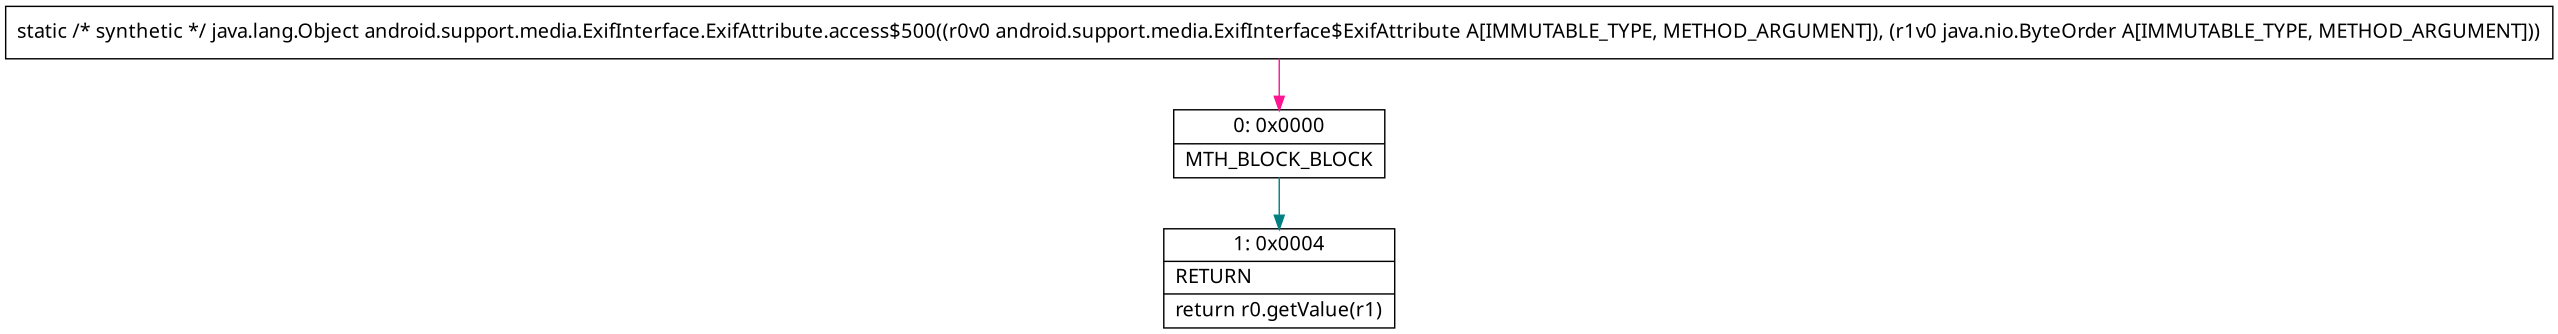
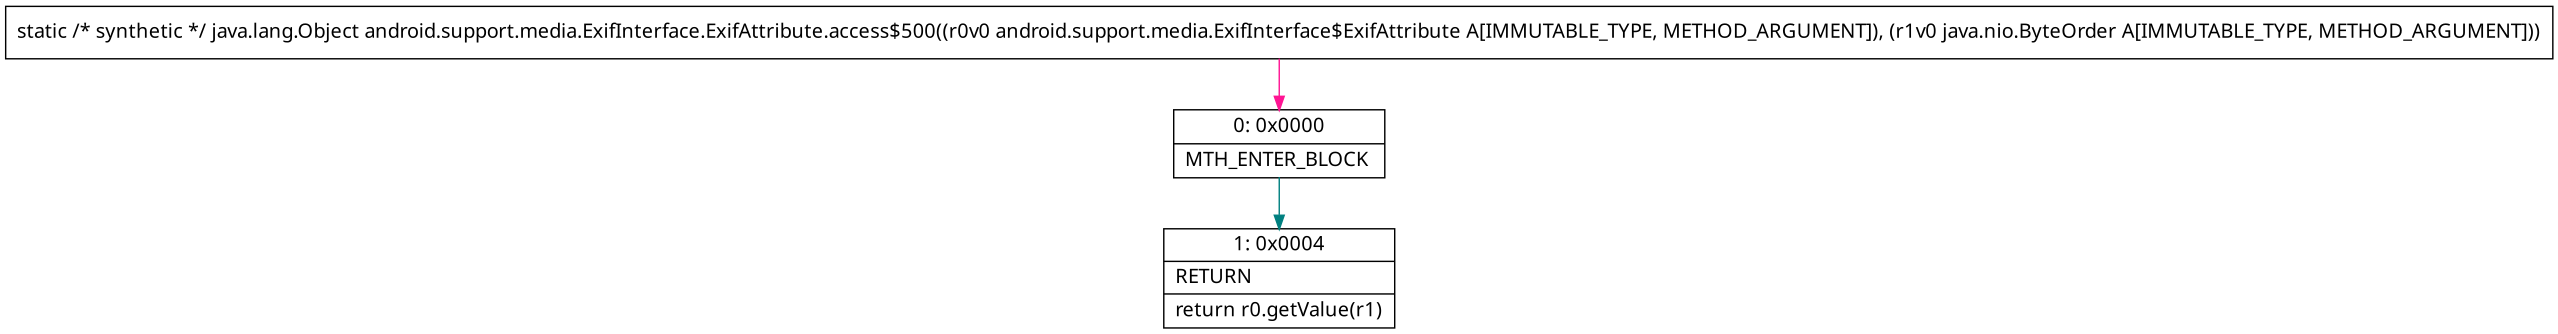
(1279, 160) -> (1277, 160)
